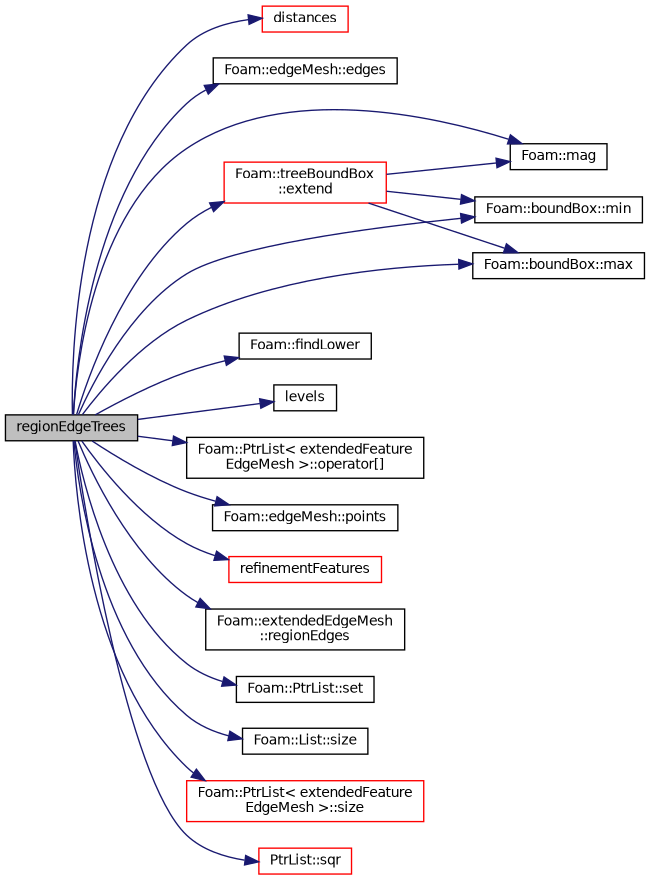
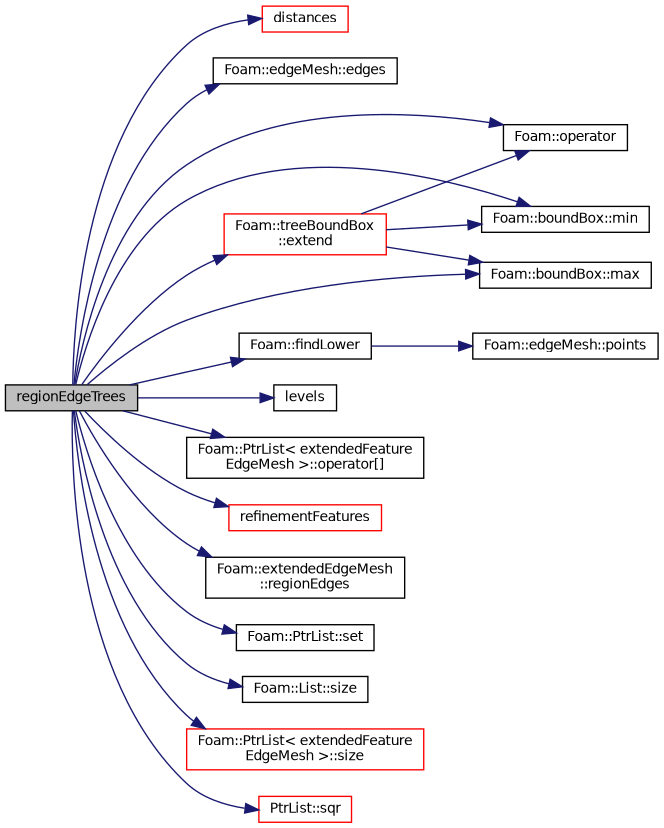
(559, 157) -> (565, 138)
(152, 476) -> (415, 346)
